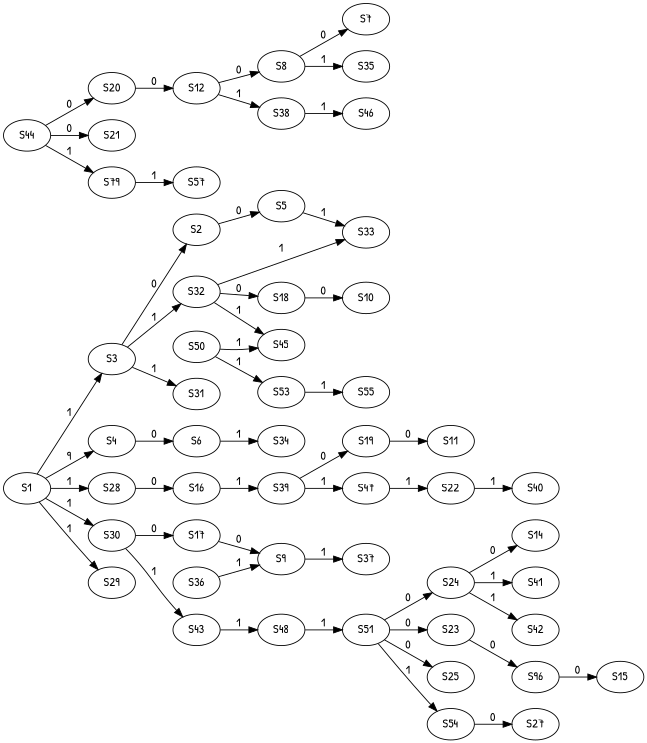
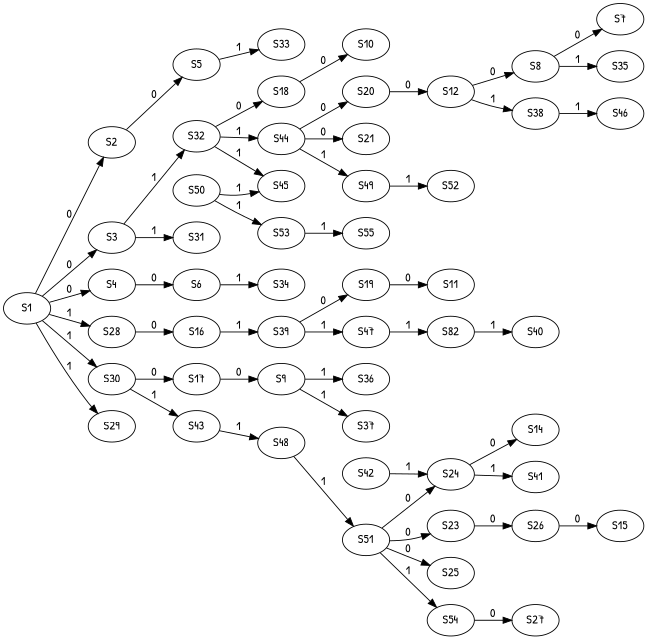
(112, 183) -> (366, 186)
(197, 183) -> (451, 186)
(277, 264) -> (235, 137)
(152, 298) -> (67, 229)
(69, 413) -> (69, 265)
(69, 456) -> (69, 290)
(451, 488) -> (451, 332)
(235, 572) -> (319, 379)
(489, 604) -> (404, 474)
(536, 677) -> (536, 526)
